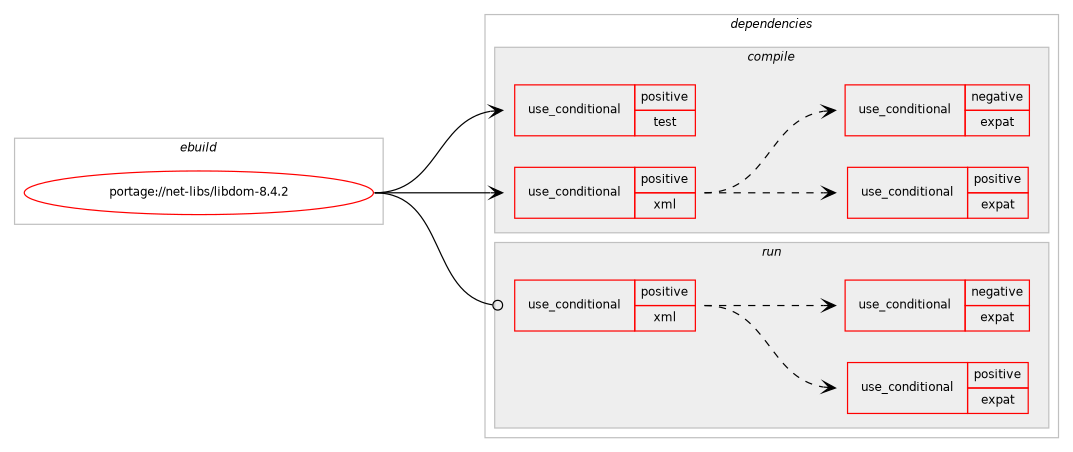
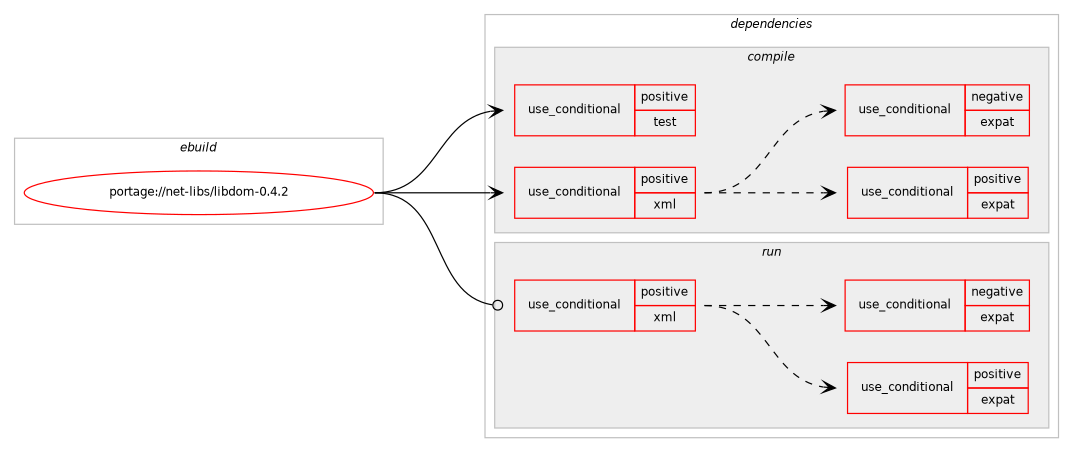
(199, 193) -> (199, 193)
